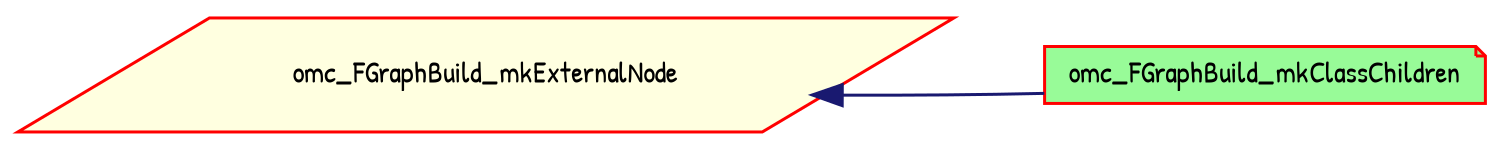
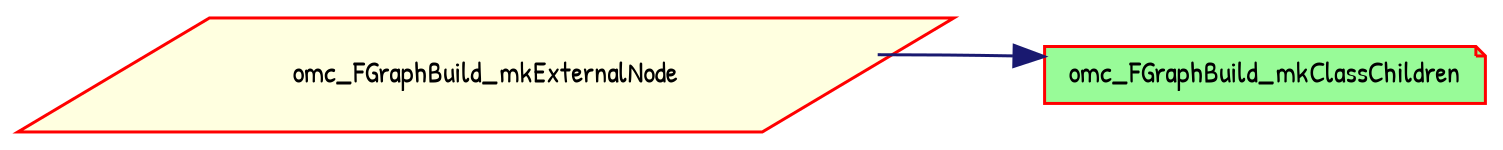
(943, 95) -> (945, 55)
